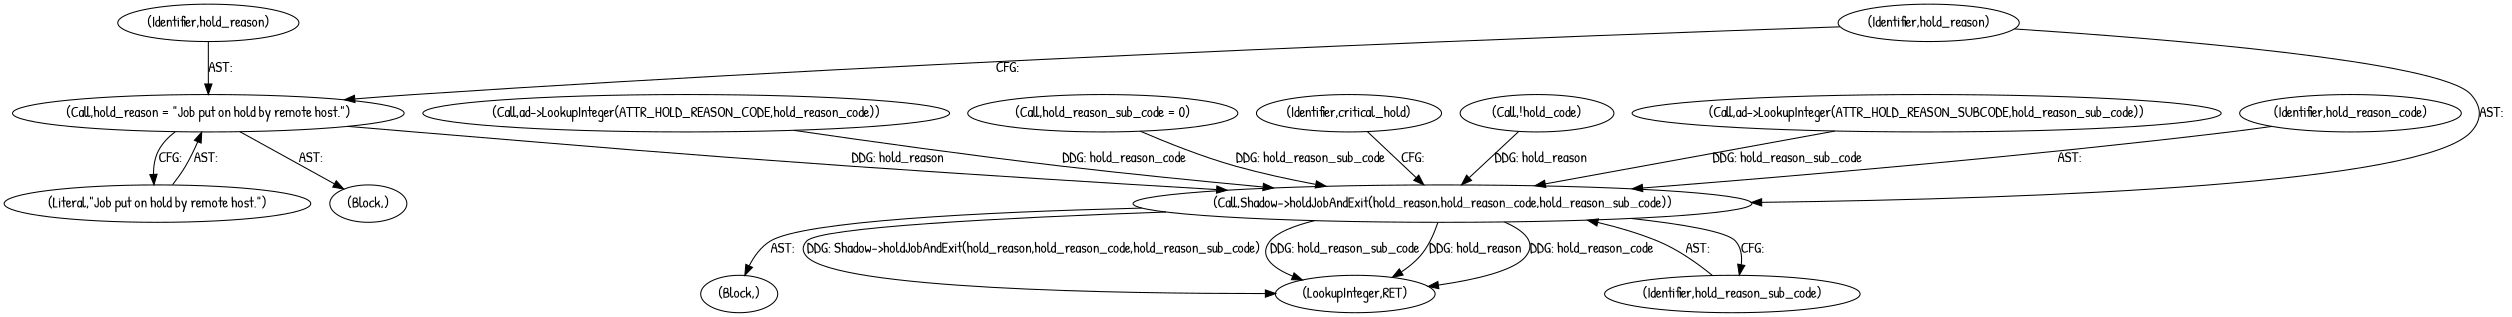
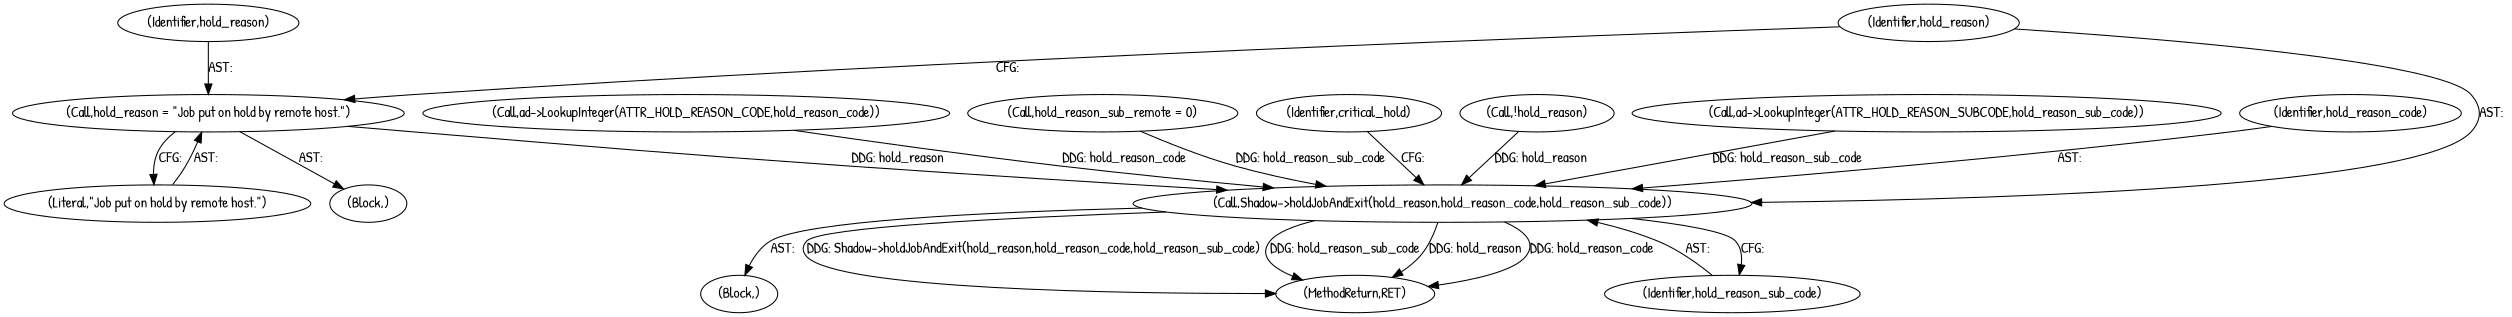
(1103, 113) -> (1103, 113)
(1537, 113) -> (1537, 113)
(1355, 294) -> (1355, 294)
